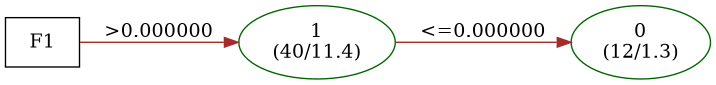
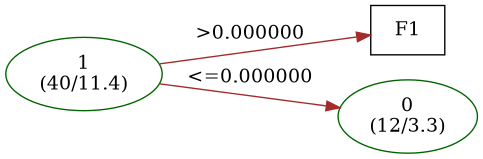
(152, 42) -> (258, 50)
(641, 42) -> (408, 117)
